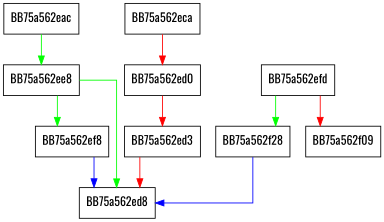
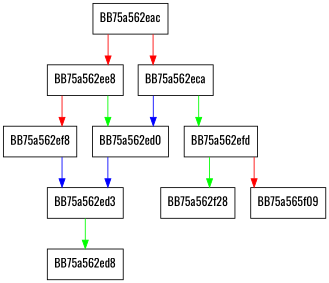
(41, 45) -> (108, 45)
none -> (153, 45)
(162, 45) -> (153, 106)
(57, 106) -> (62, 106)
(162, 106) -> (108, 168)
none -> (199, 106)
(117, 111) -> (108, 106)
(343, 142) -> (288, 203)
(94, 168) -> (62, 168)
(140, 168) -> (85, 229)
(231, 203) -> none
